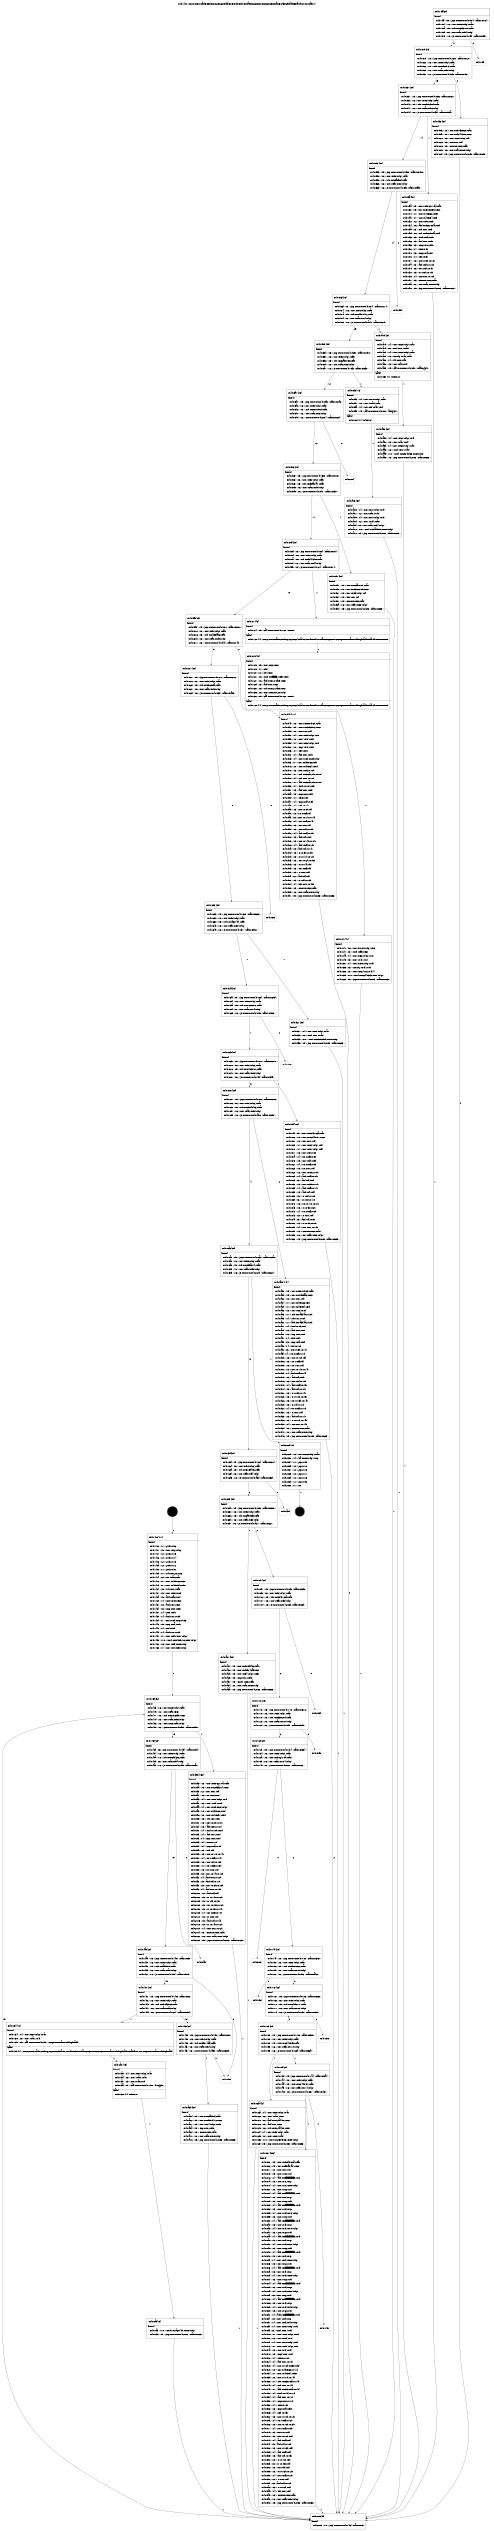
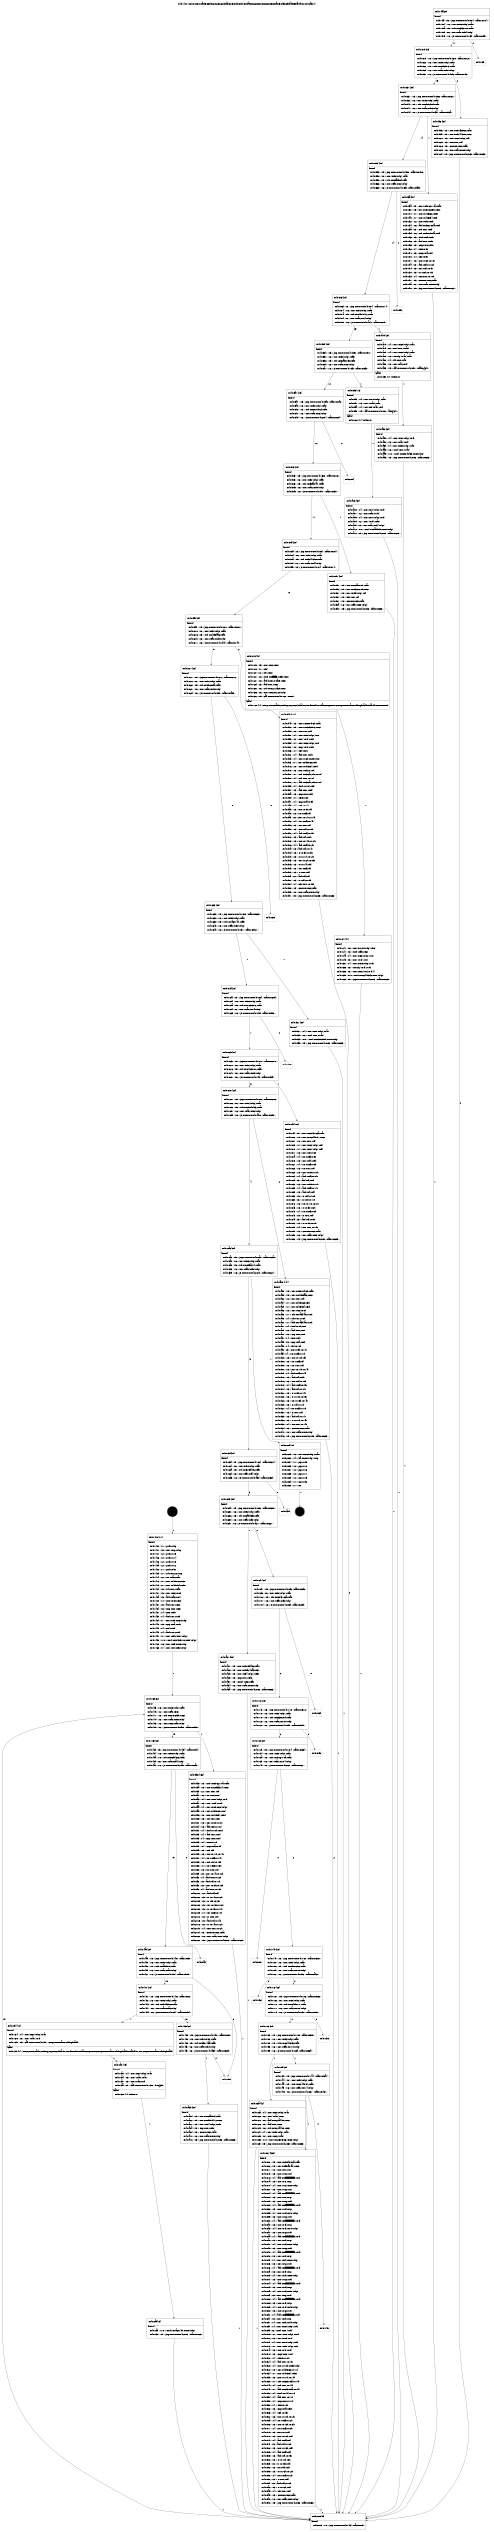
(317, 631) -> none
(288, 2020) -> (291, 2019)
